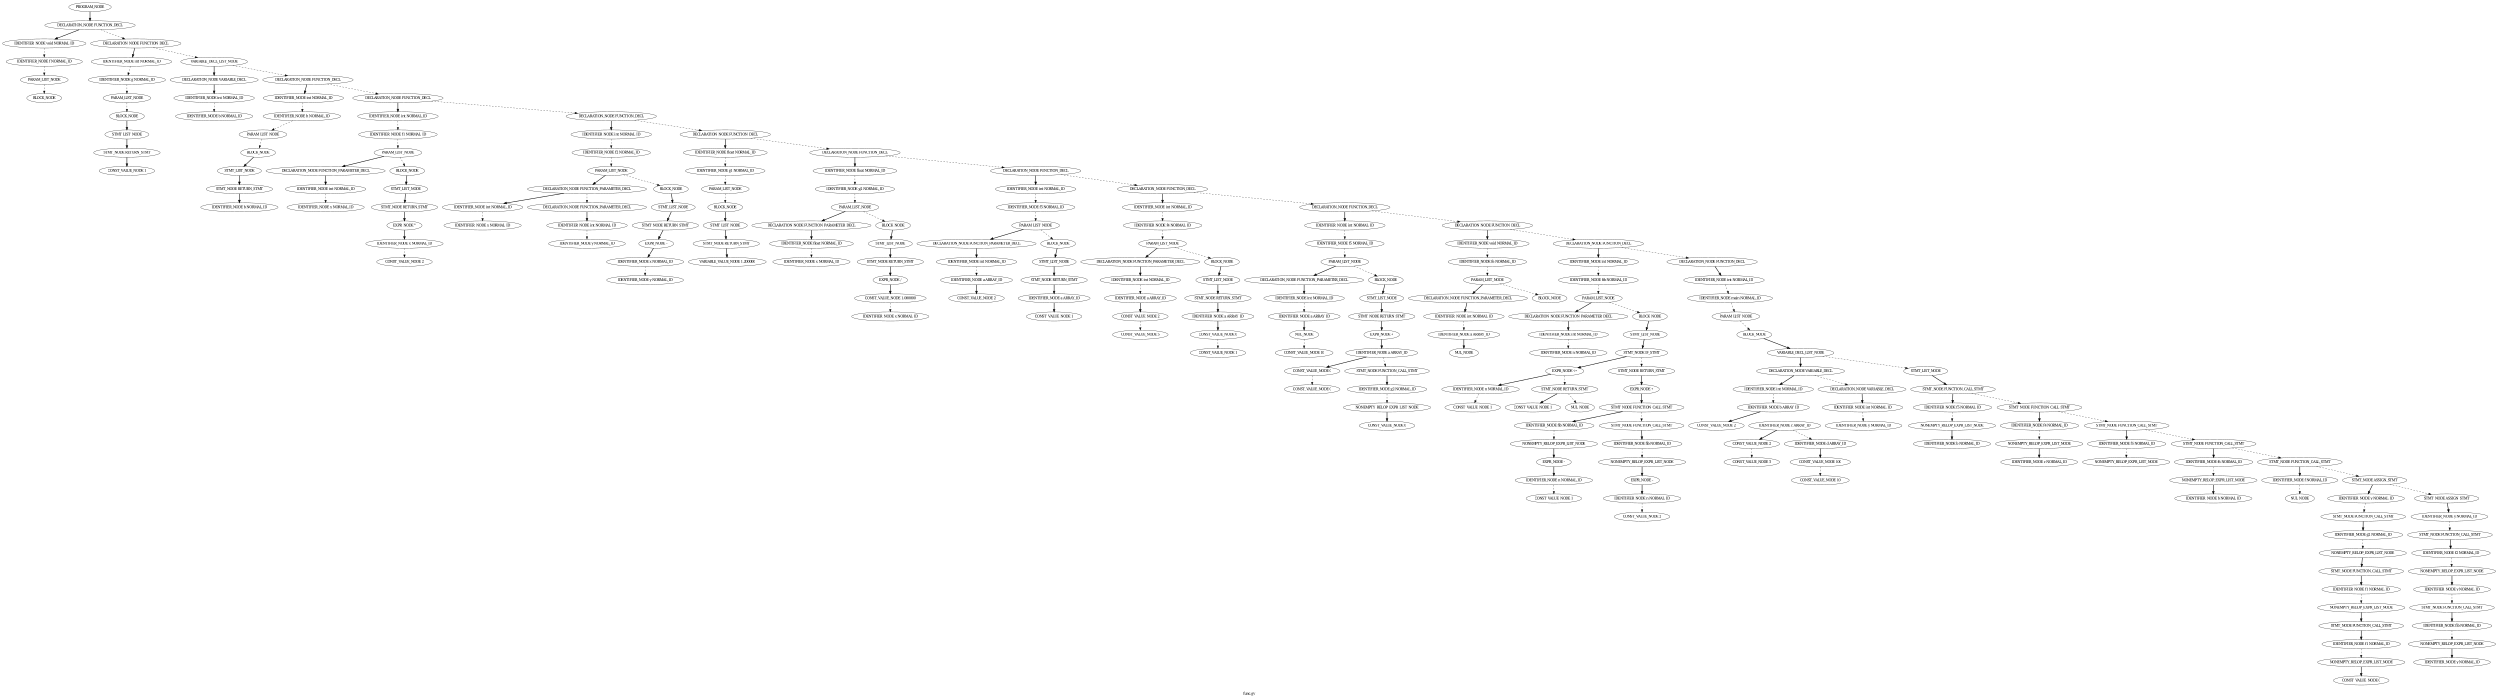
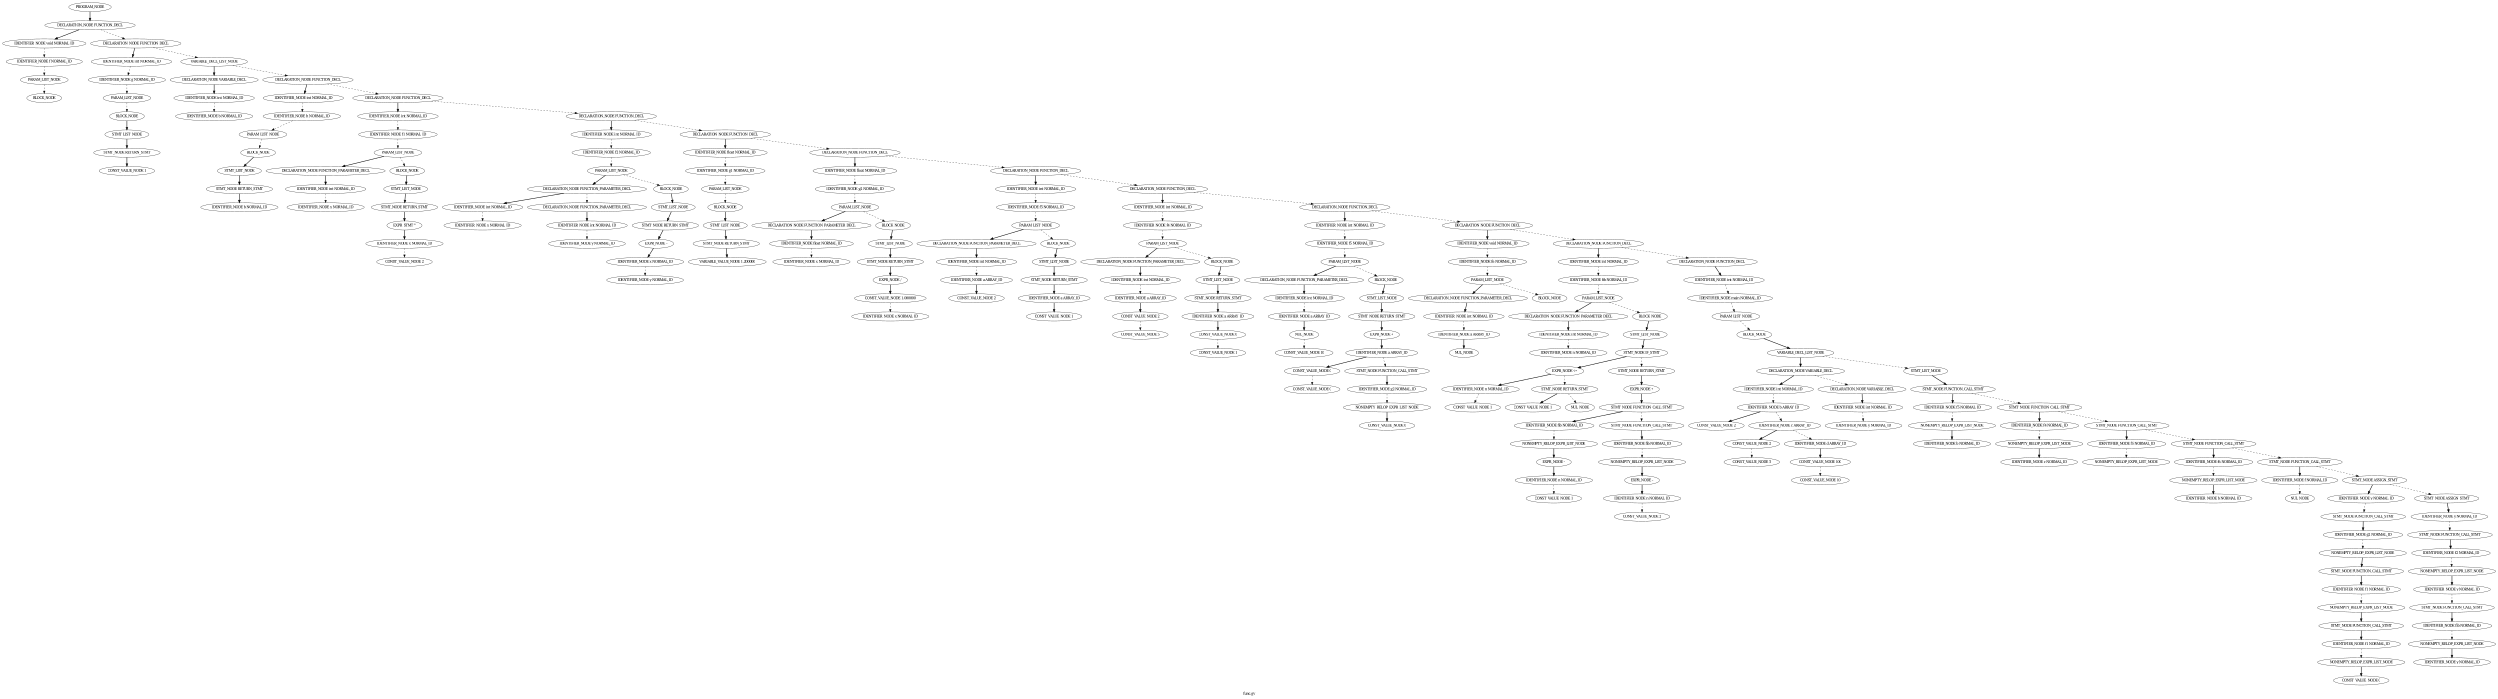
(404, 225) -> (404, 225)
none -> (1778, 416)
